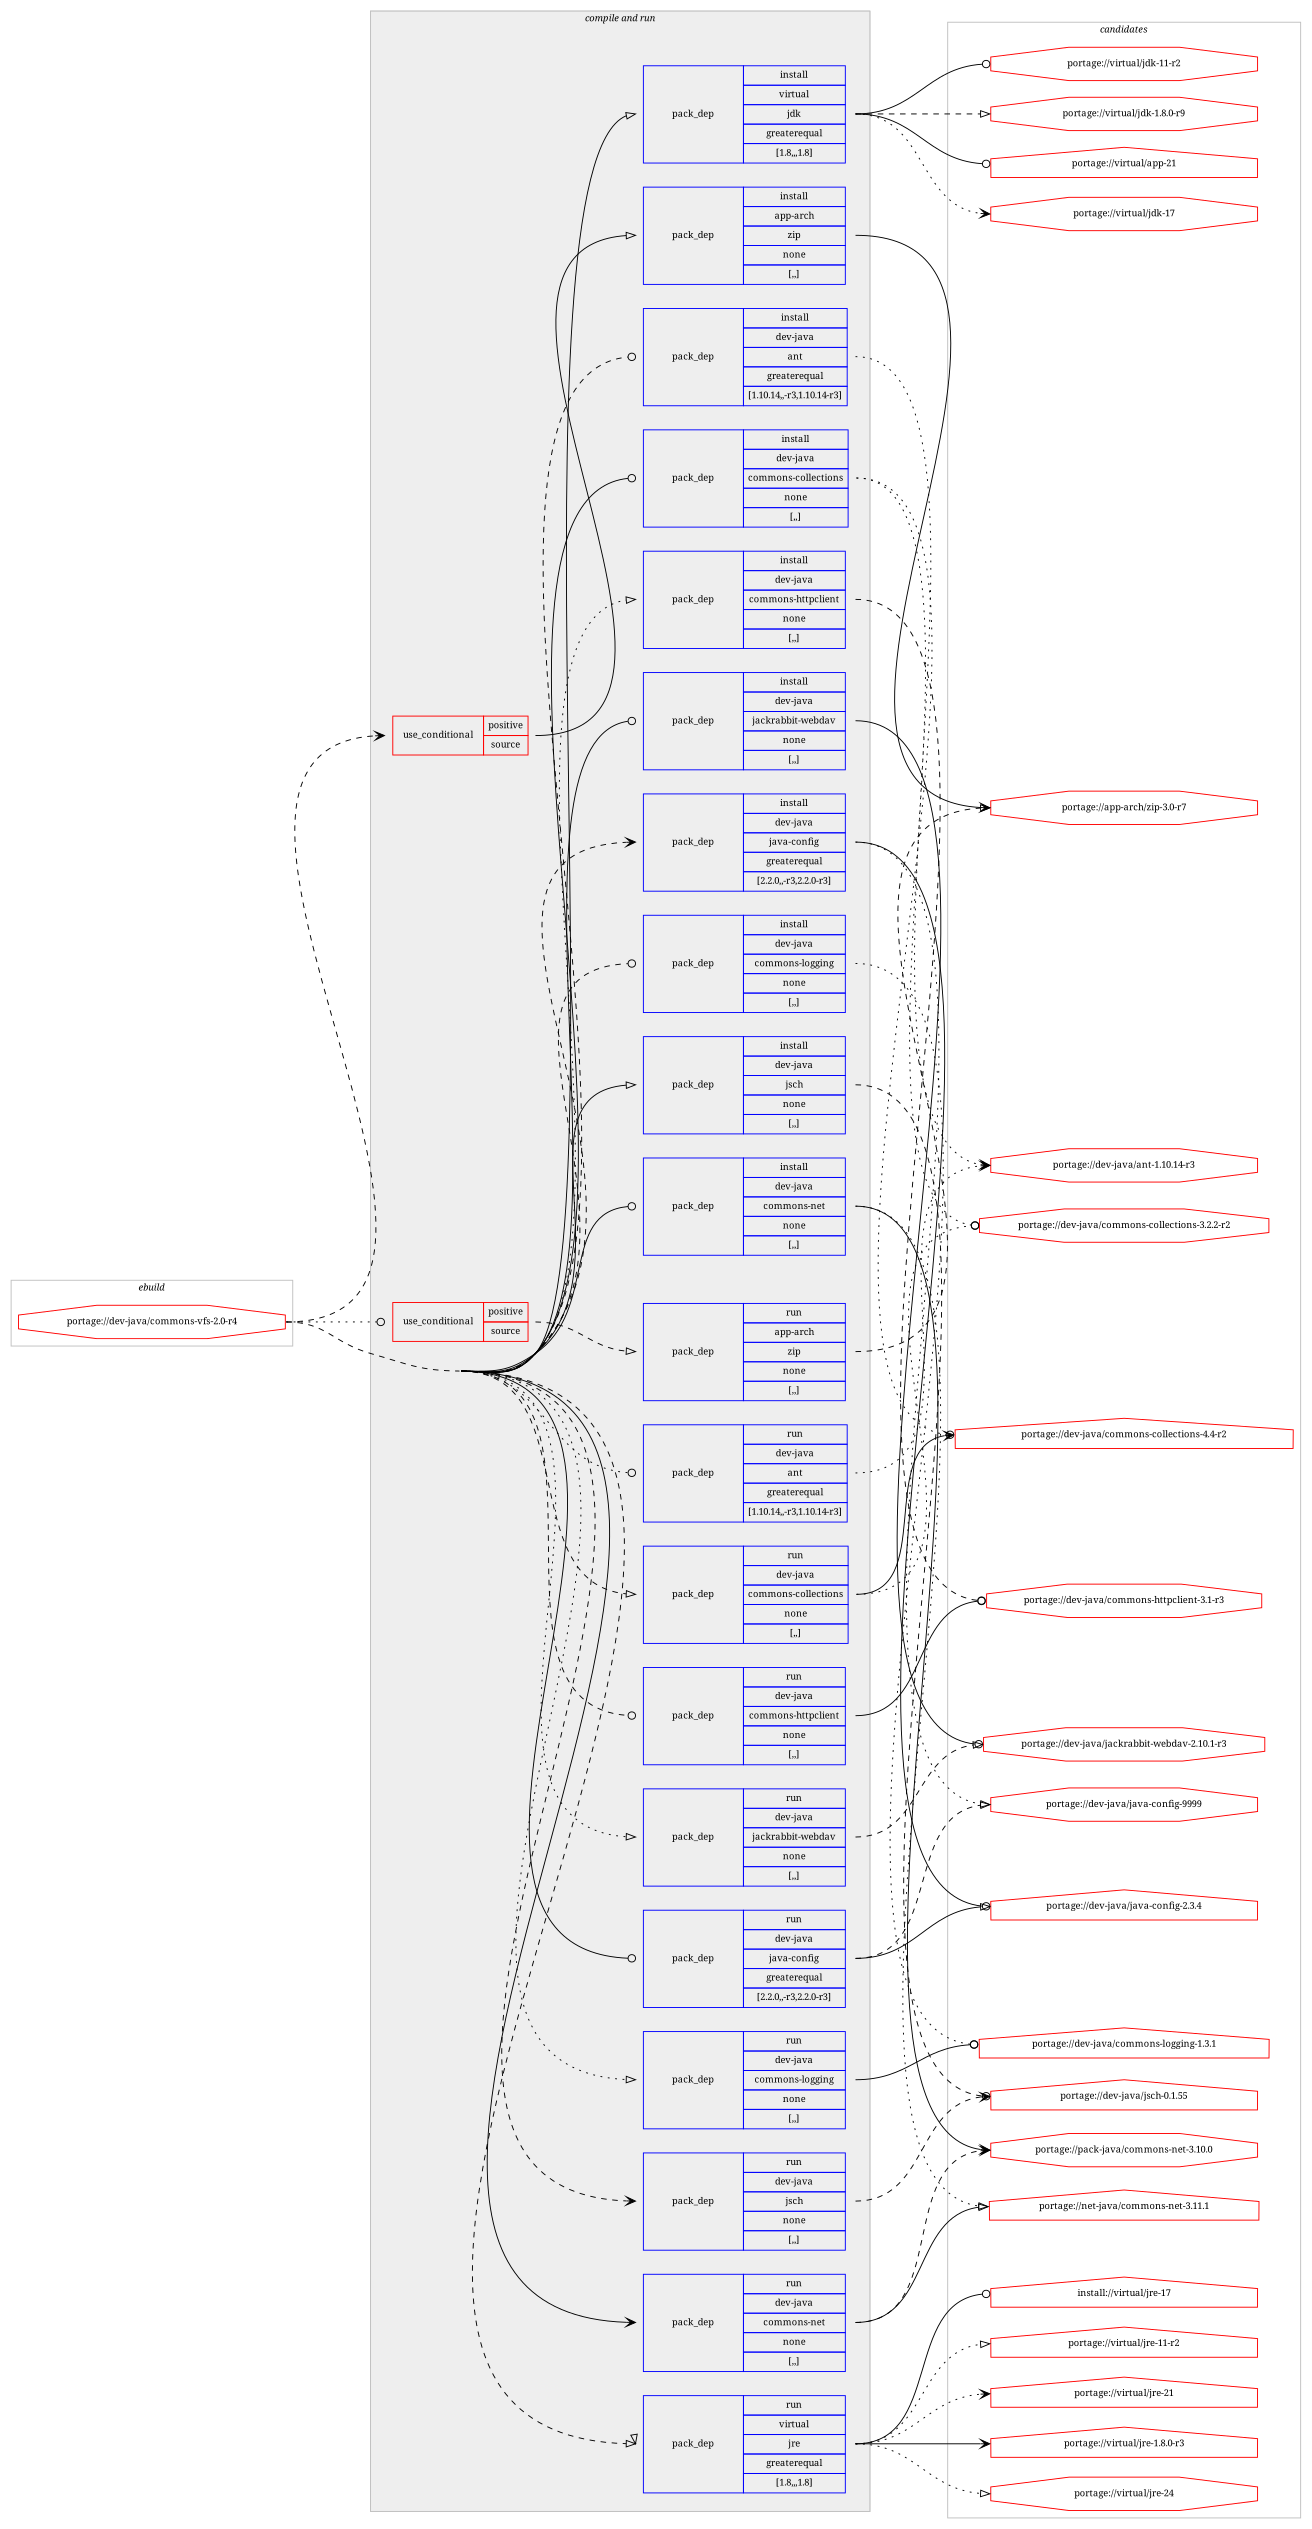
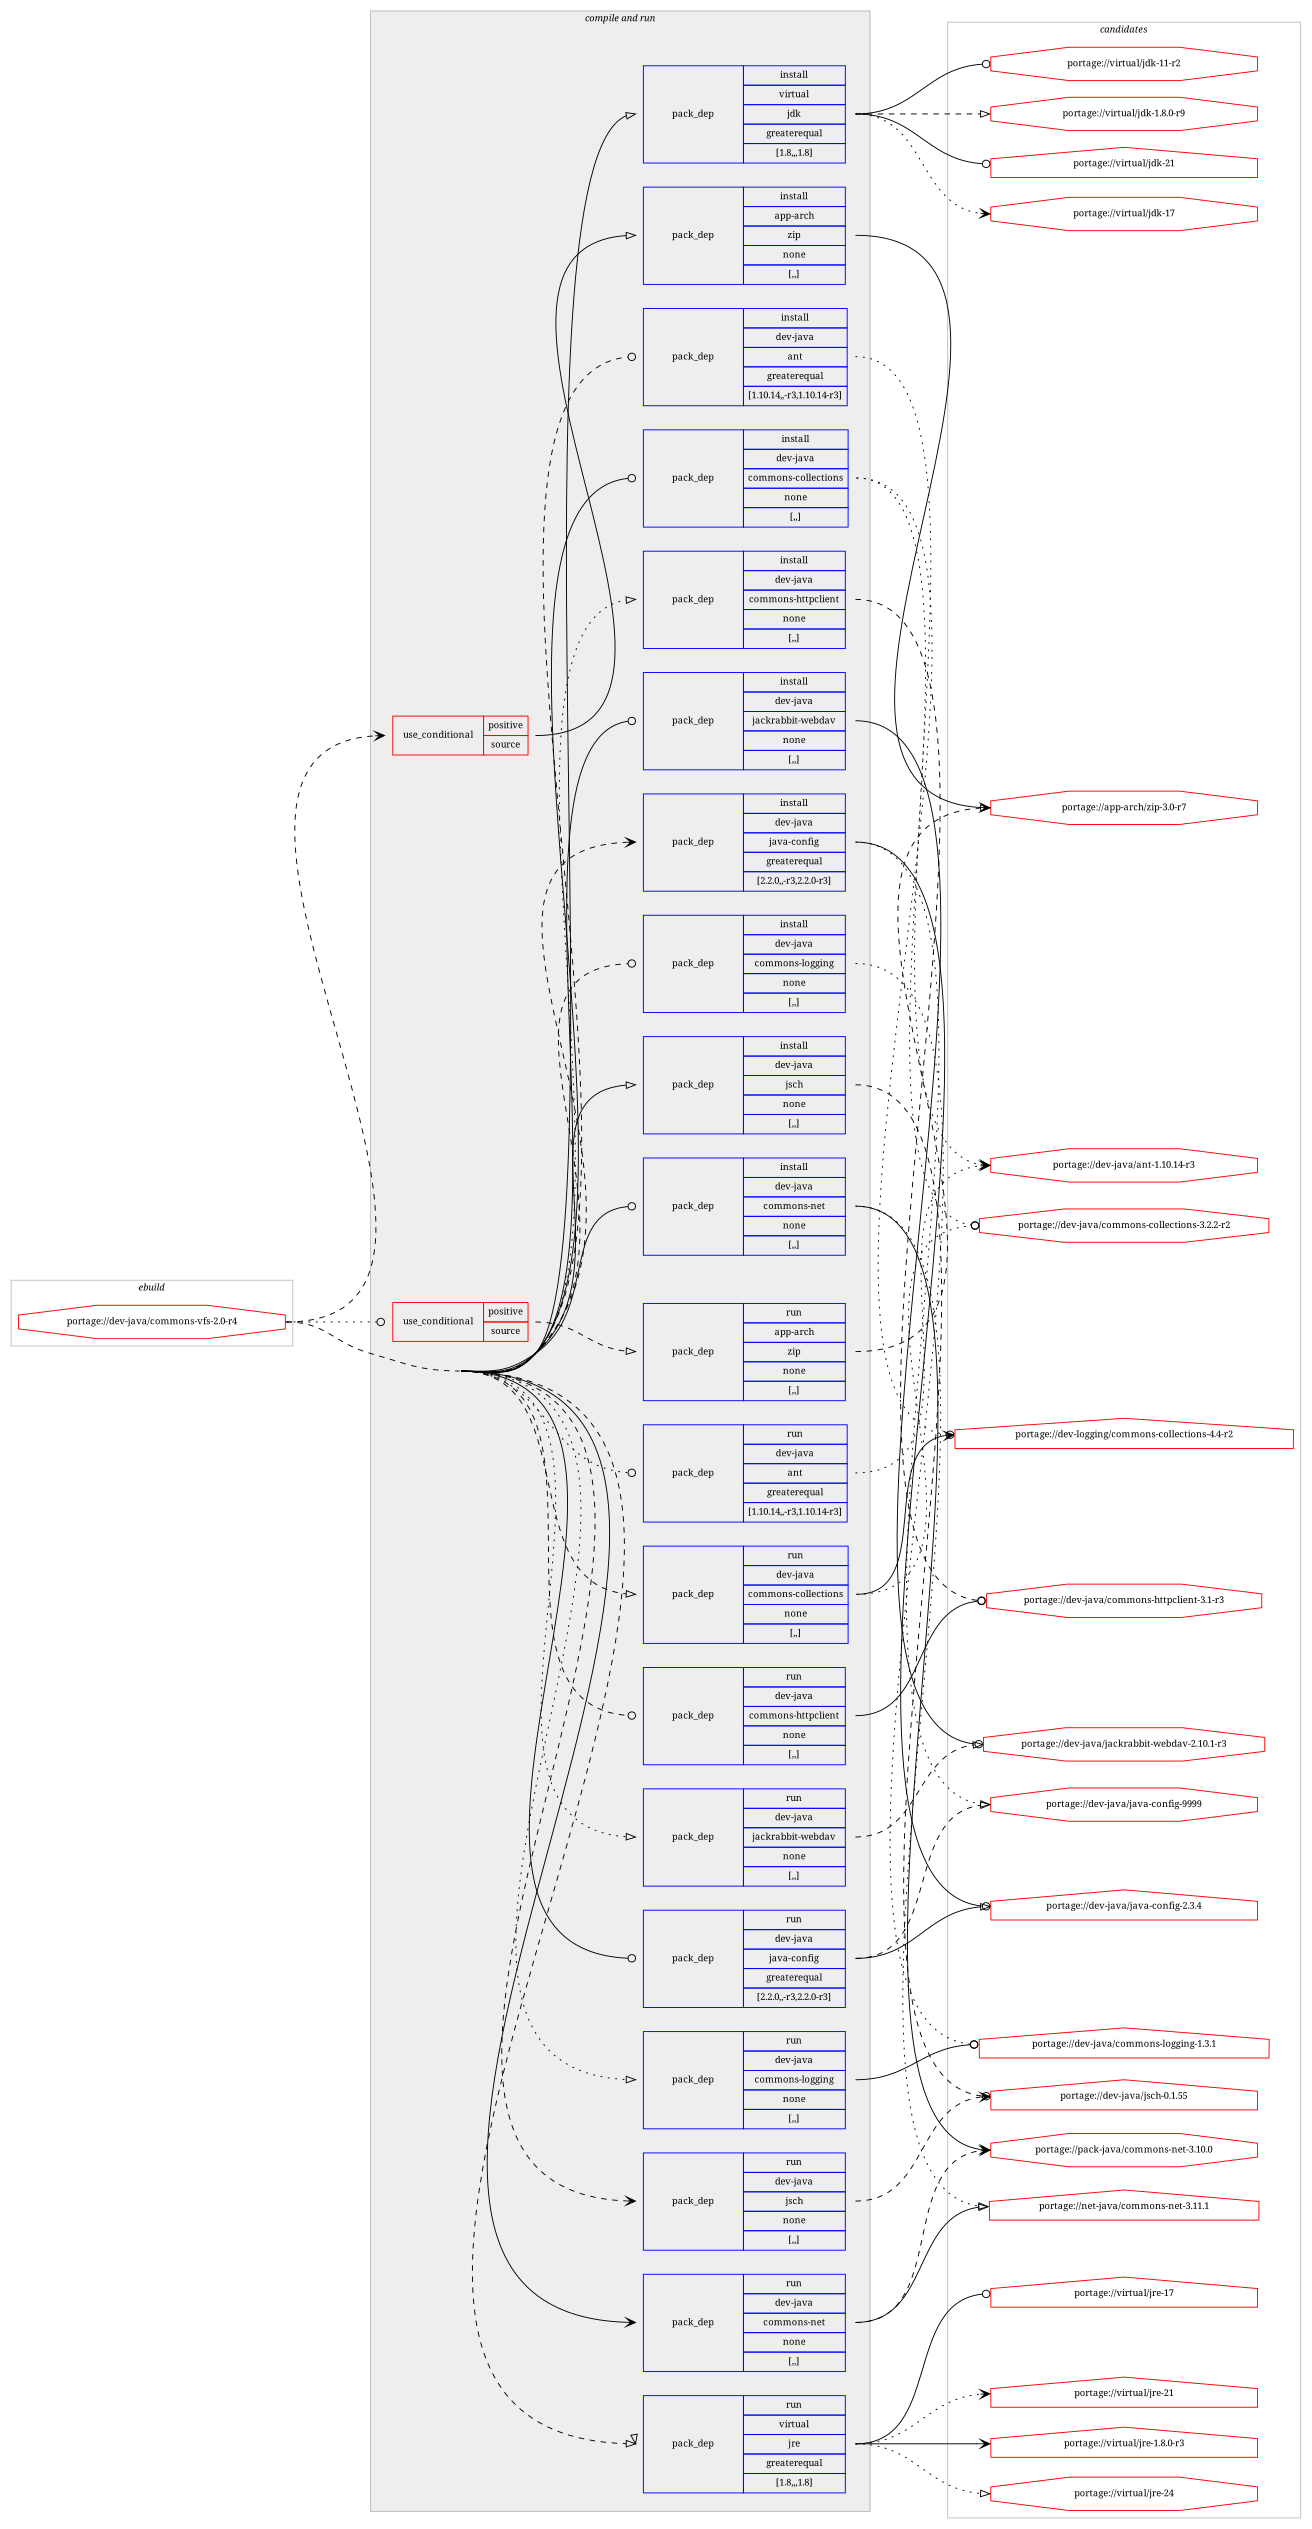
(1124, 164) -> (1124, 164)
(1124, 1435) -> (1124, 1435)
(1124, 2294) -> (1124, 2294)
(1124, 2344) -> none
